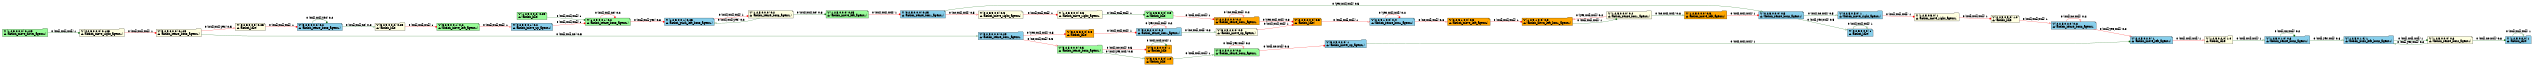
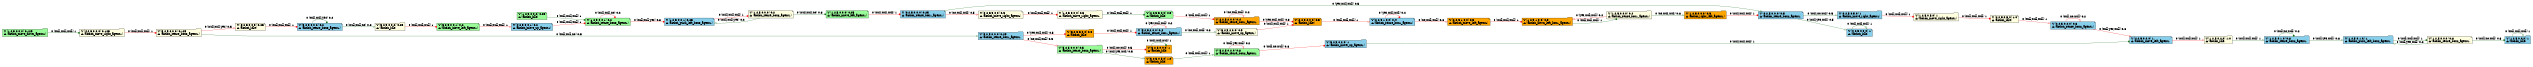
(1706, 15) -> (1705, 15)
